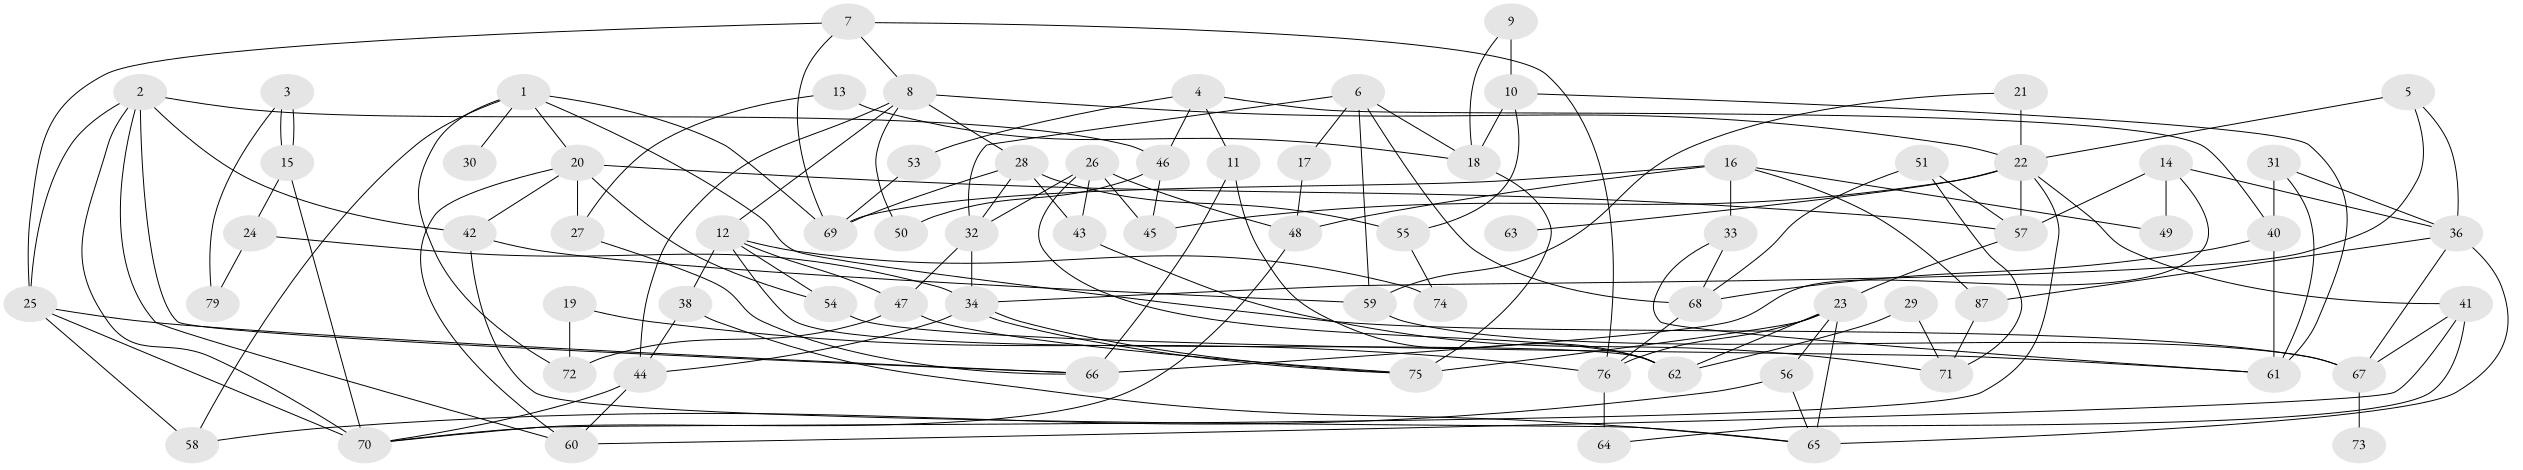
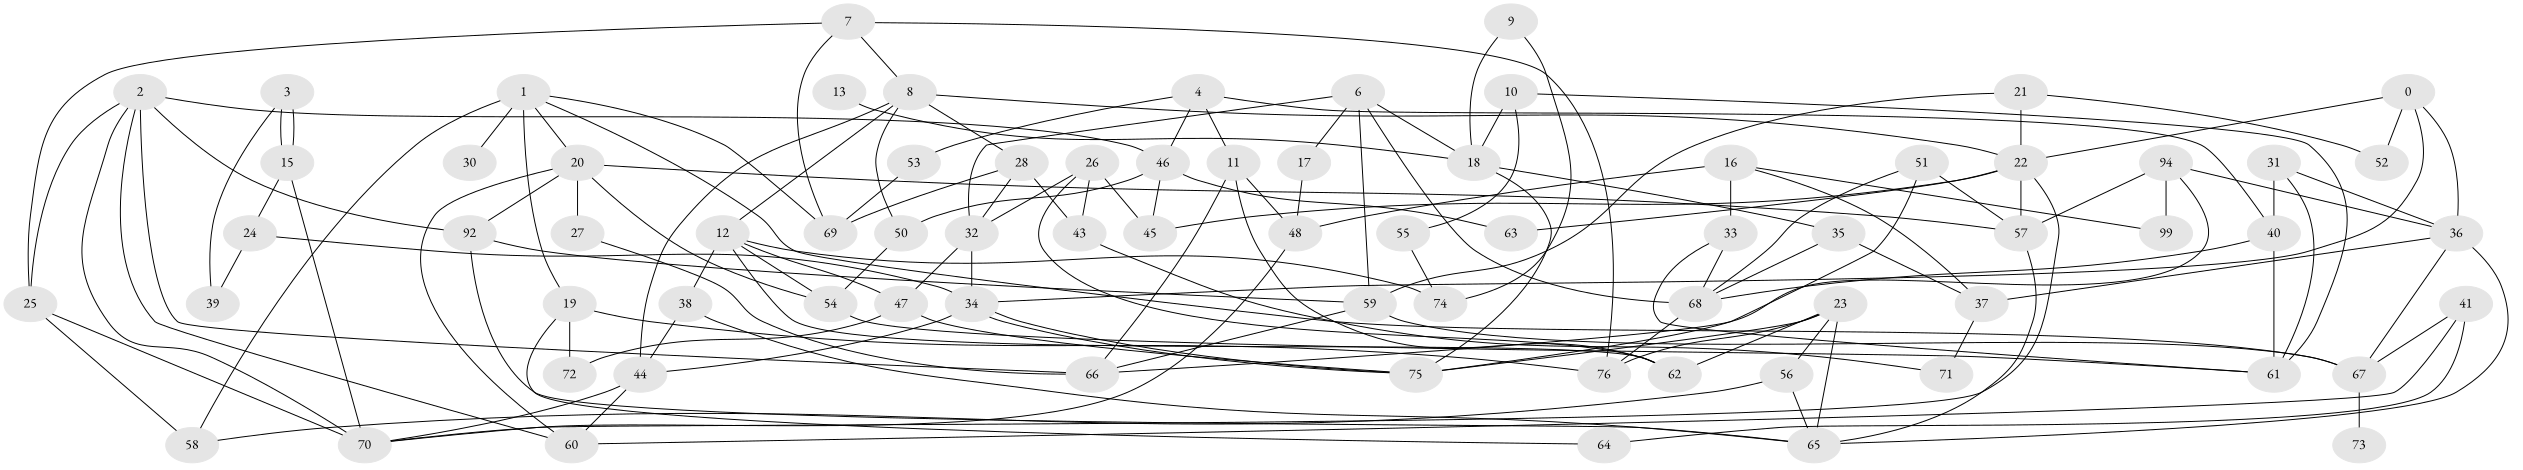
(1511, 53) -> (1571, 174)
(2408, 92) -> (2408, 92)
(697, 124) -> none
(2166, 163) -> (2166, 163)
none -> (2382, 163)
(1319, 186) -> none
none -> (1334, 203)
(1227, 204) -> none
(1219, 211) -> (1269, 203)
(423, 221) -> (531, 201)
(470, 233) -> (470, 233)
none -> (1839, 233)
(2166, 233) -> (2166, 233)
(1999, 264) -> (1706, 328)
(1929, 266) -> (1966, 402)
none -> (866, 269)
(2224, 281) -> none
(213, 304) -> (213, 304)
(1911, 304) -> none
(1982, 304) -> (1982, 304)
(560, 348) -> (1237, 338)
(1604, 410) -> (1239, 438)
